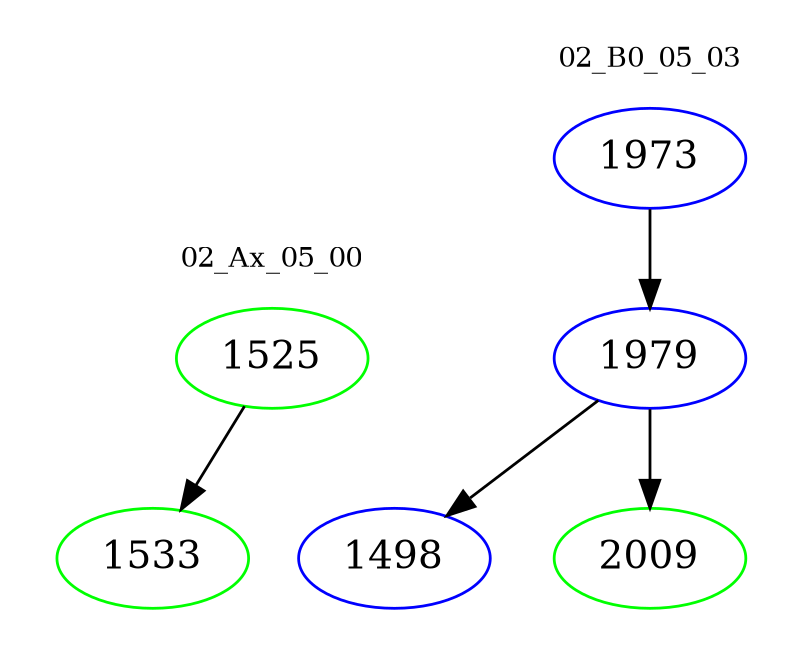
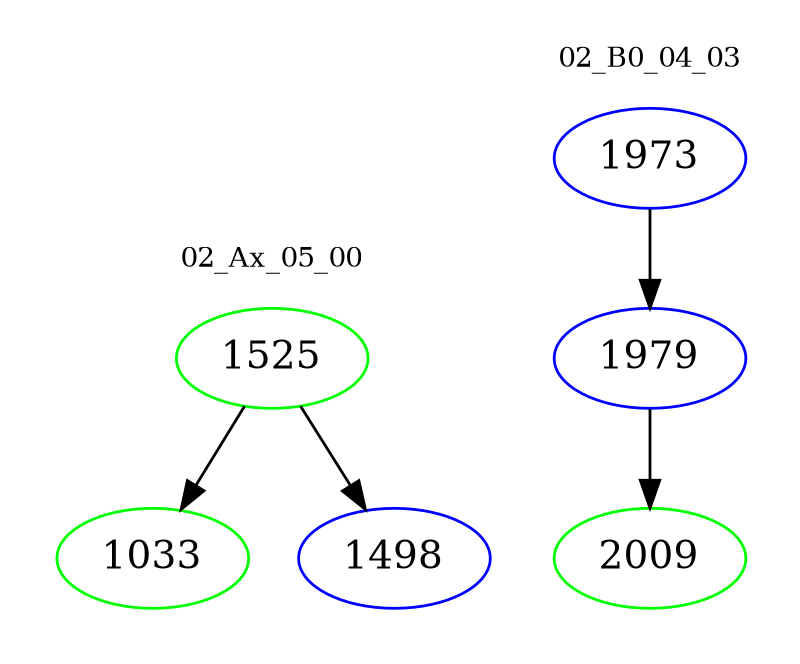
(650, 60) -> (650, 60)
(550, 437) -> (325, 446)
(153, 558) -> (153, 558)
